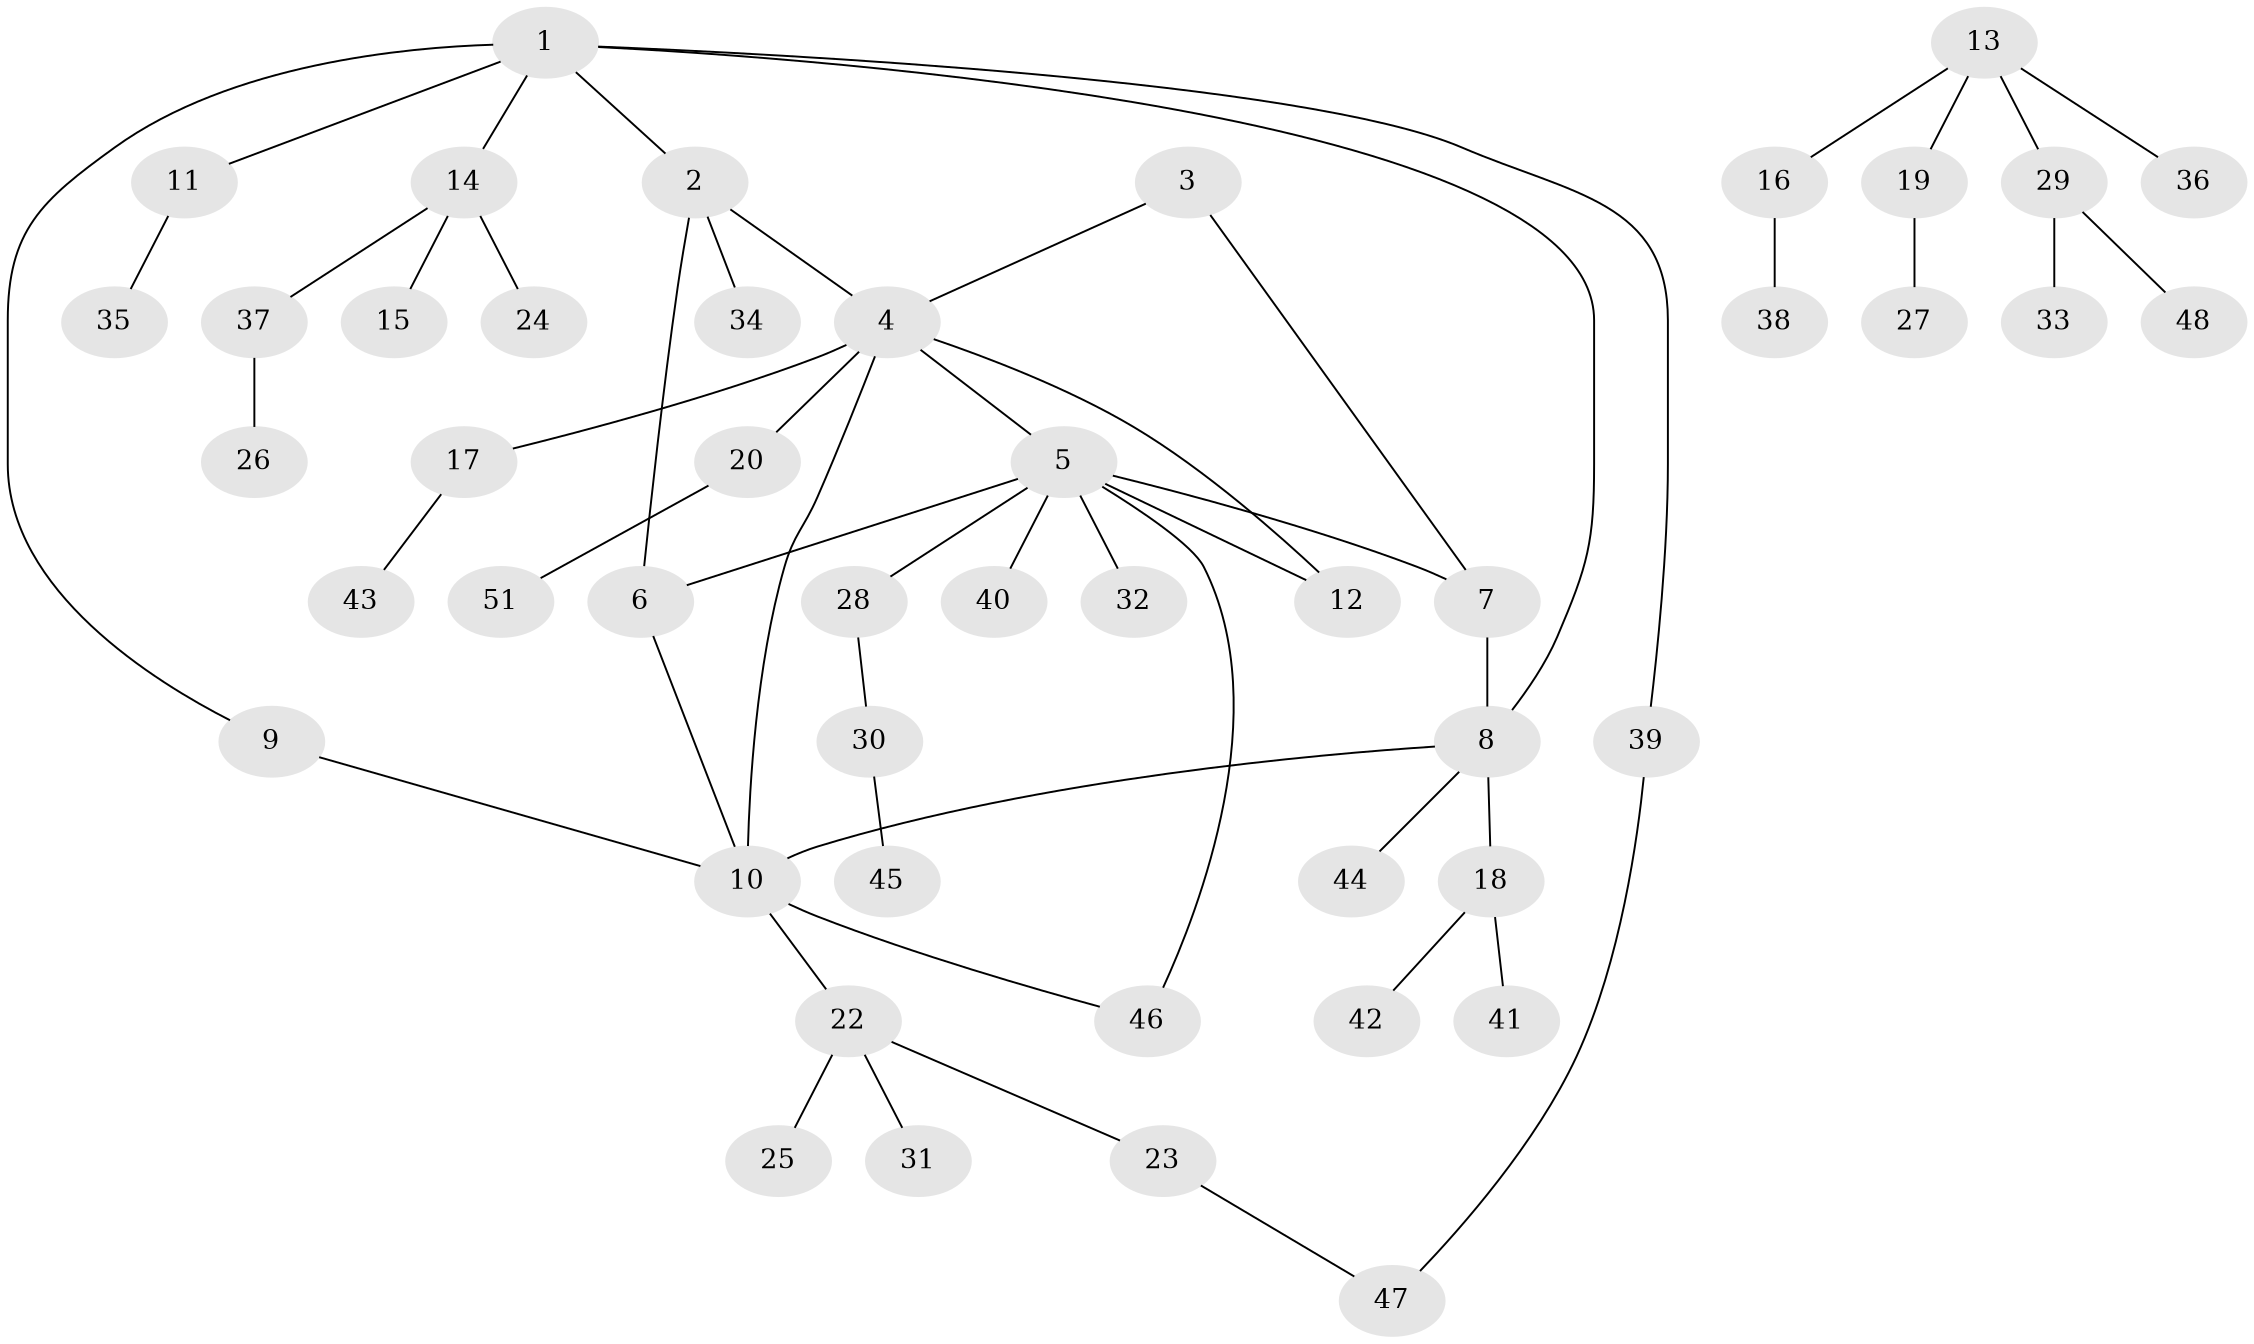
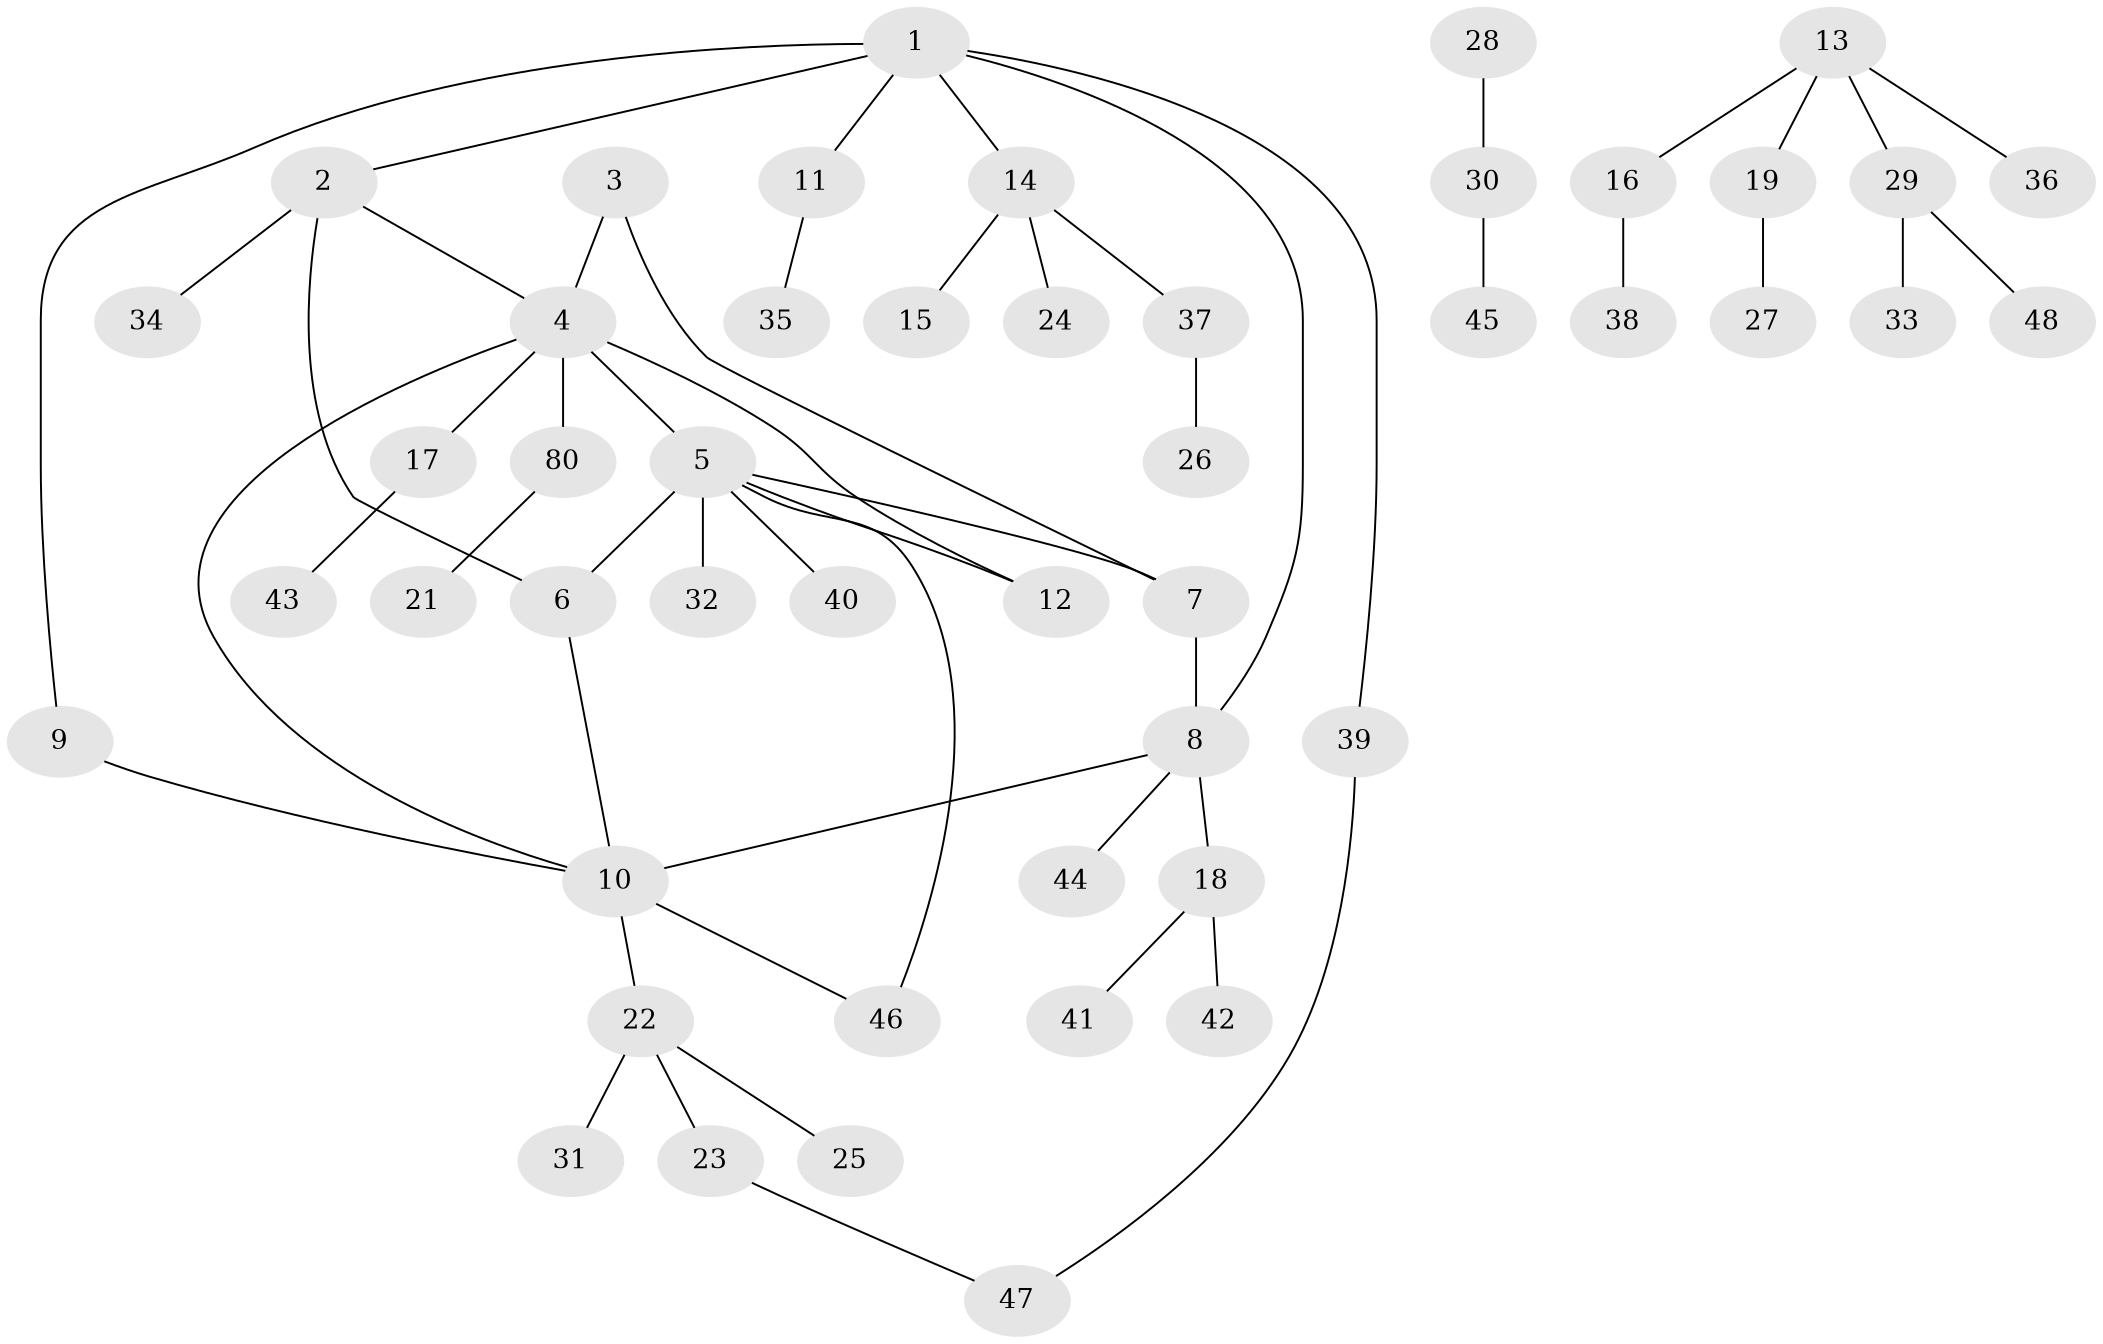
(748, 462) -> (563, 462)
(959, 532) -> none
(501, 602) -> (423, 602)
